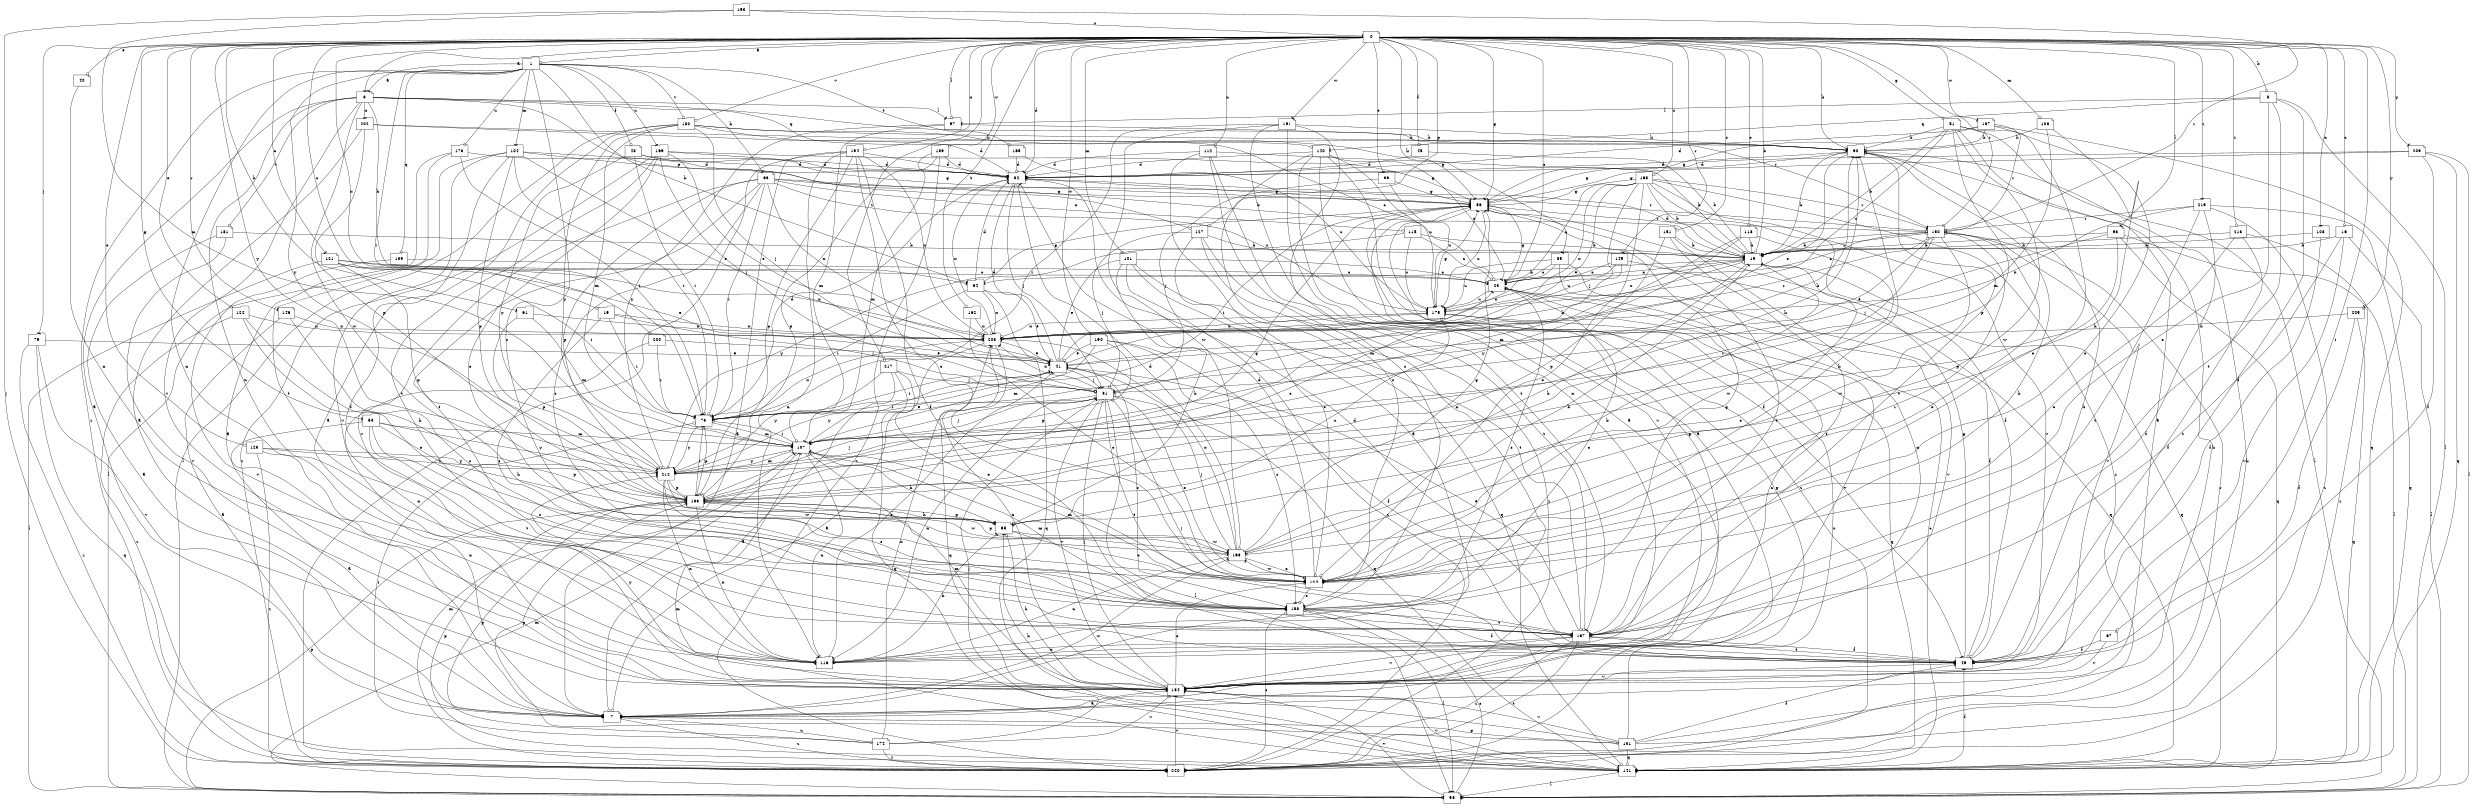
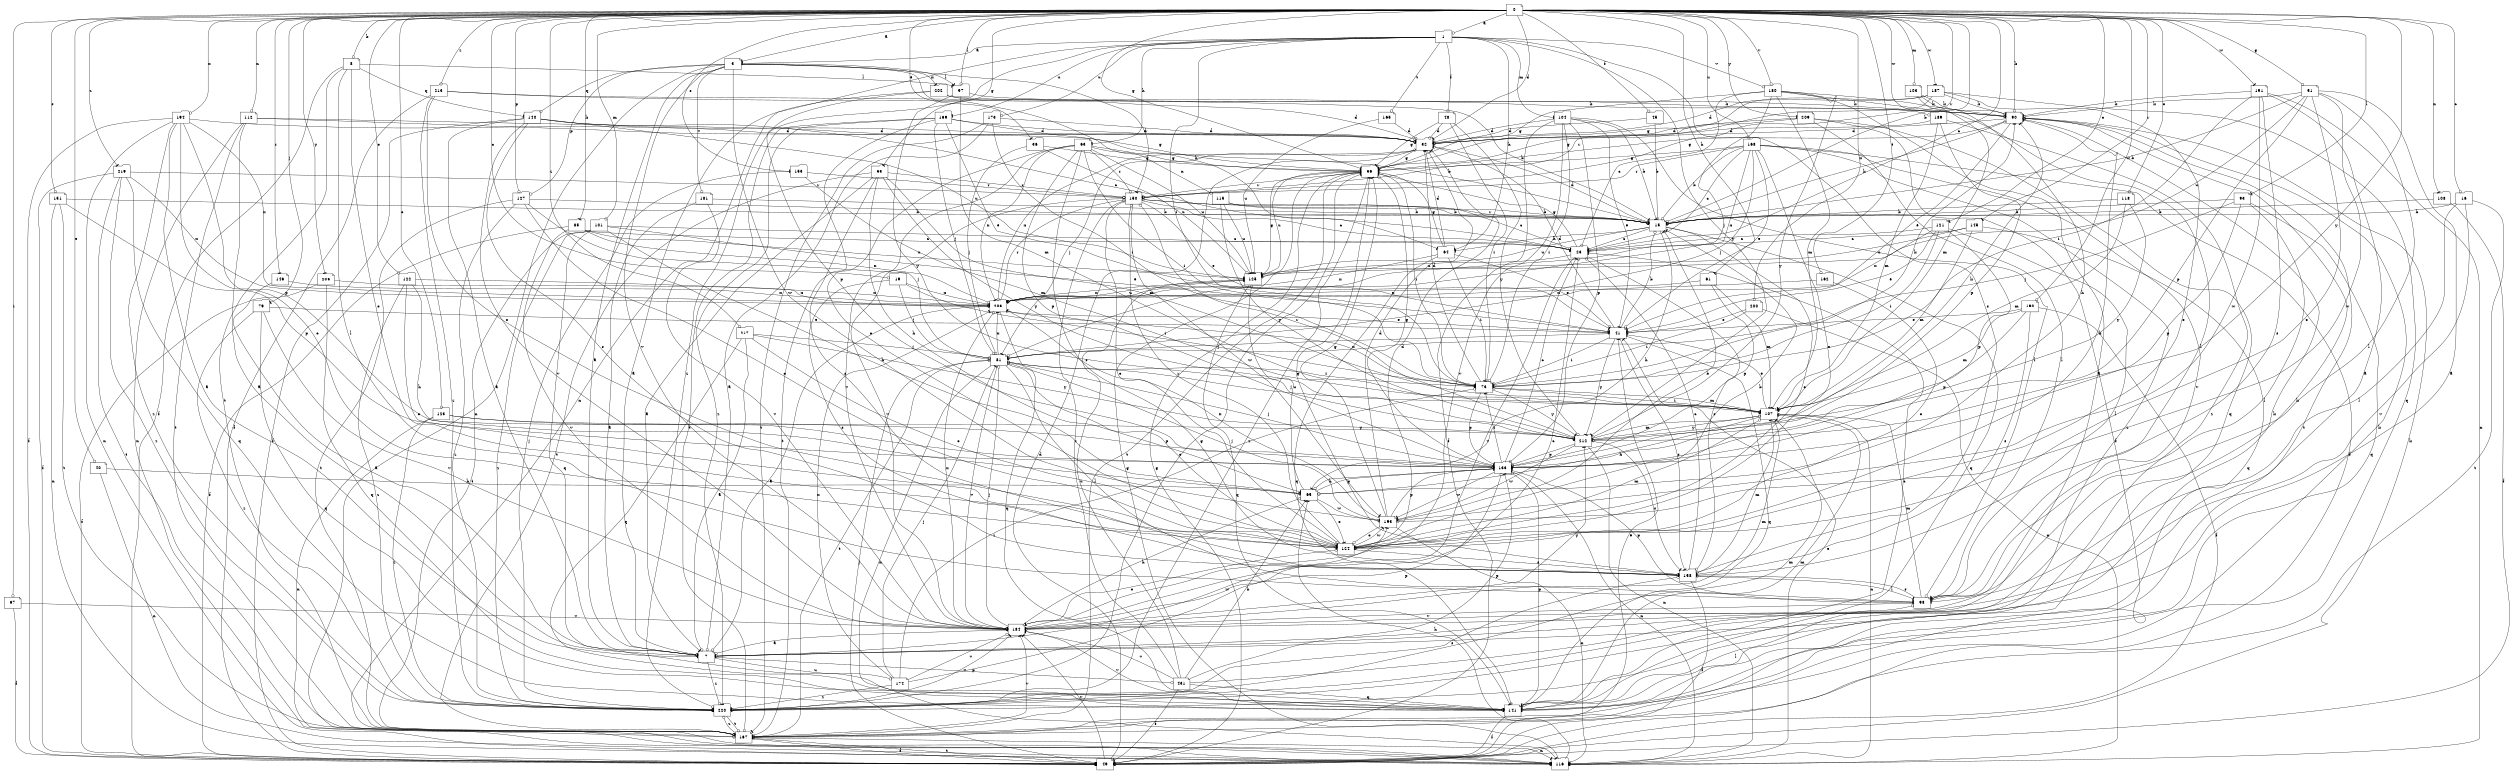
(1056, 23) -> (911, 21)
none -> (1226, 100)
(1856, 151) -> (2014, 118)
none -> (999, 184)
(399, 259) -> none
(1436, 313) -> (1253, 279)
(661, 380) -> (1647, 347)
(1694, 405) -> none
none -> (703, 485)
(776, 548) -> none
(1437, 619) -> none
(1627, 744) -> (1182, 684)
